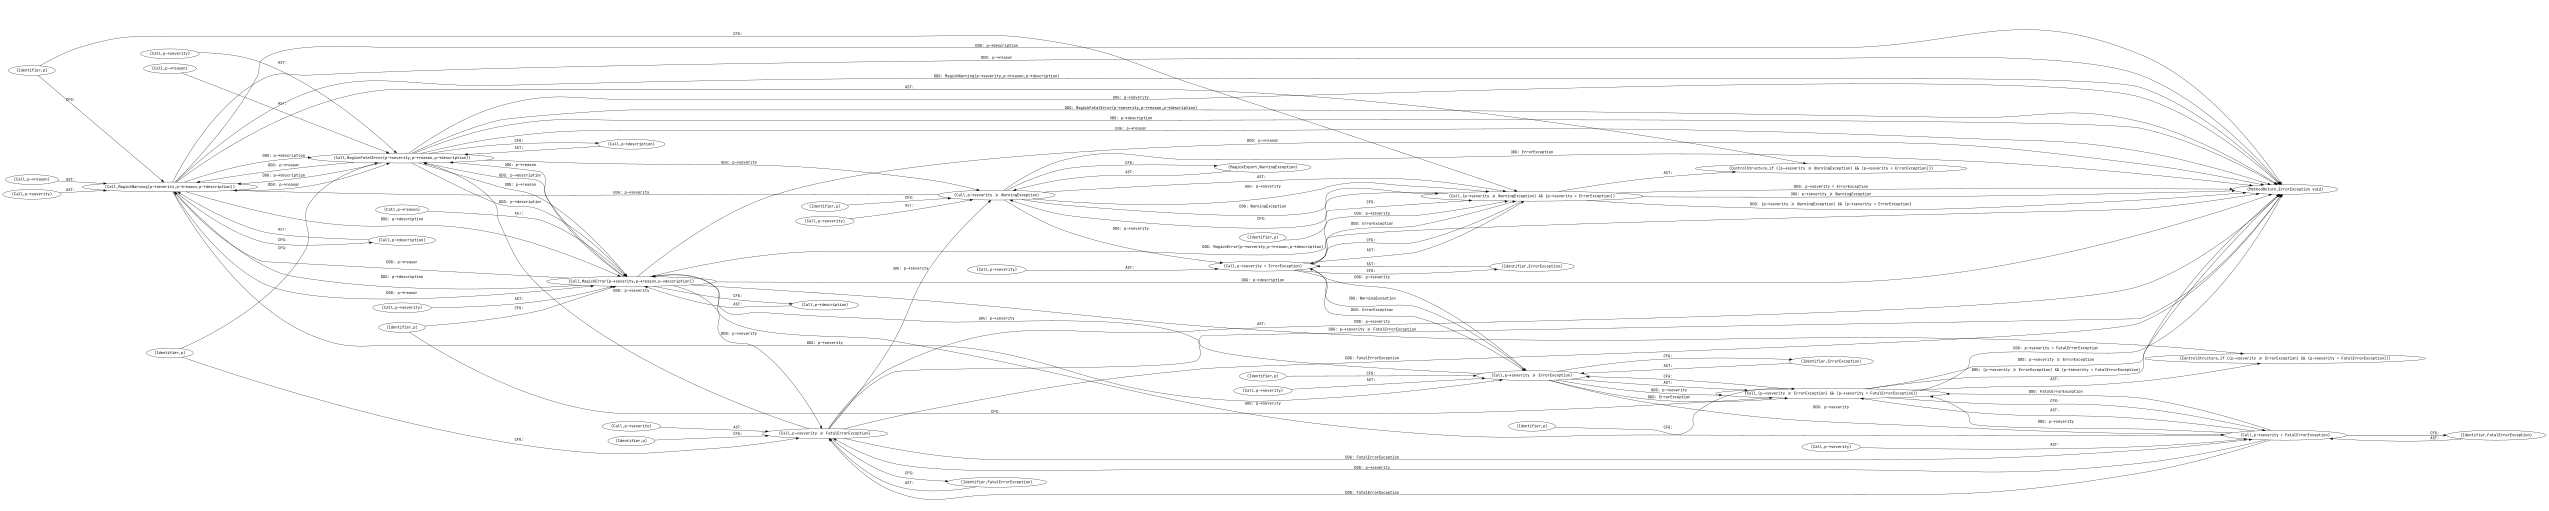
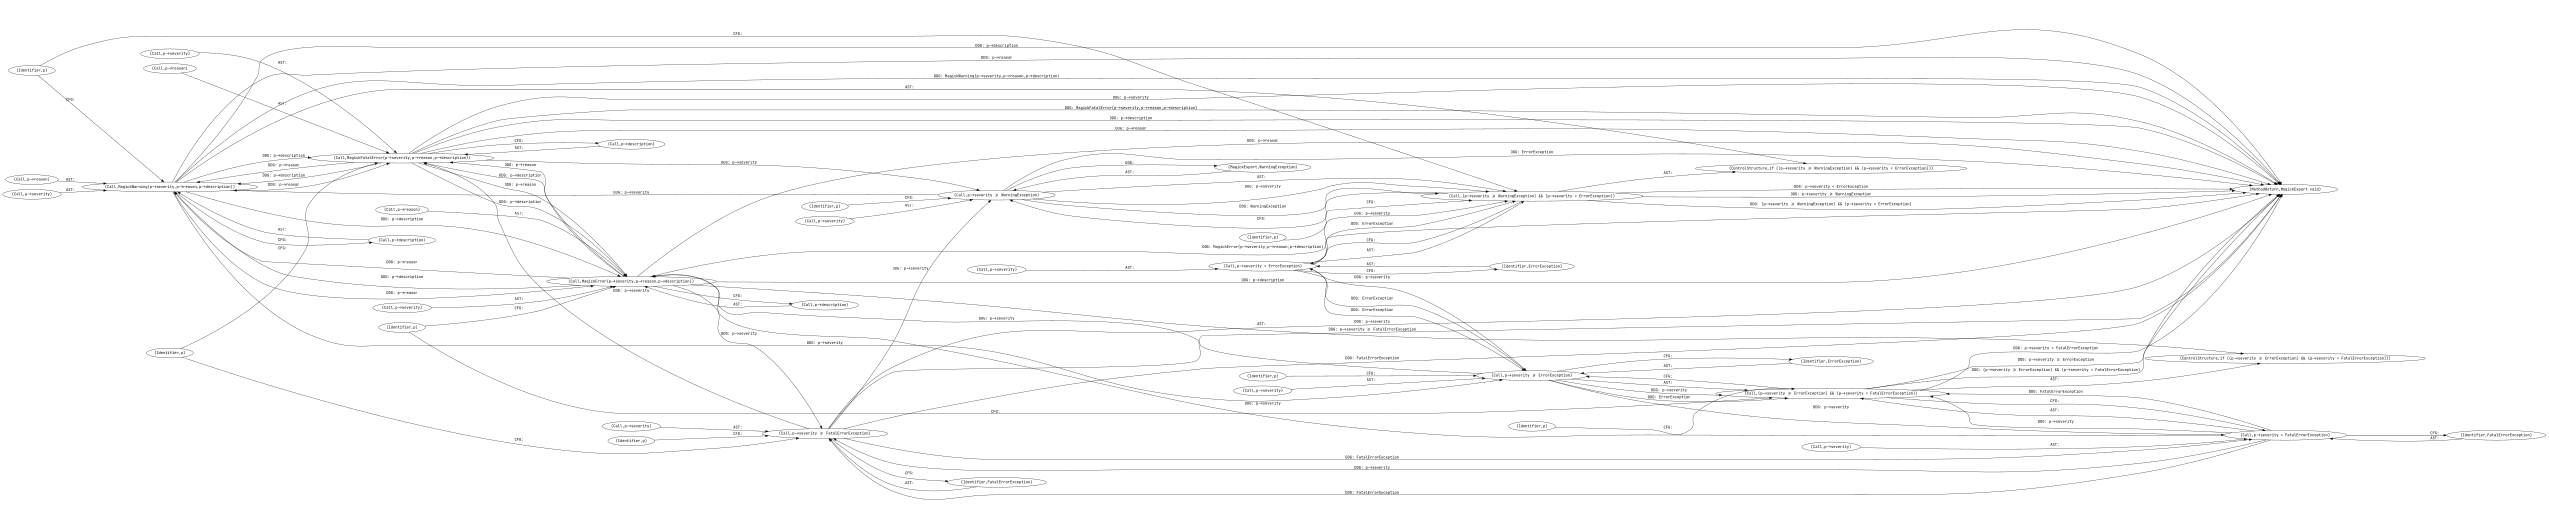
(1131, 163) -> (1131, 163)
(2285, 189) -> (2285, 189)
(1108, 244) -> none
(1372, 298) -> (1372, 298)
